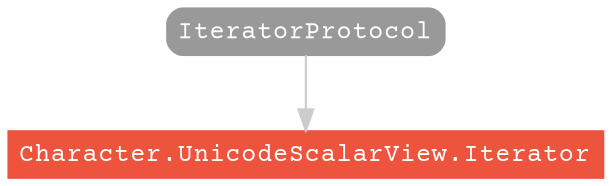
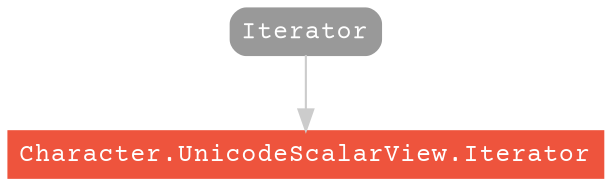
(306, 32) -> (306, 32)
